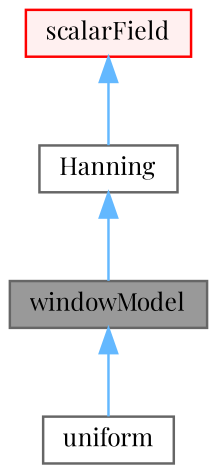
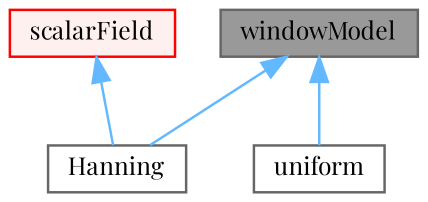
(108, 249) -> (208, 108)
